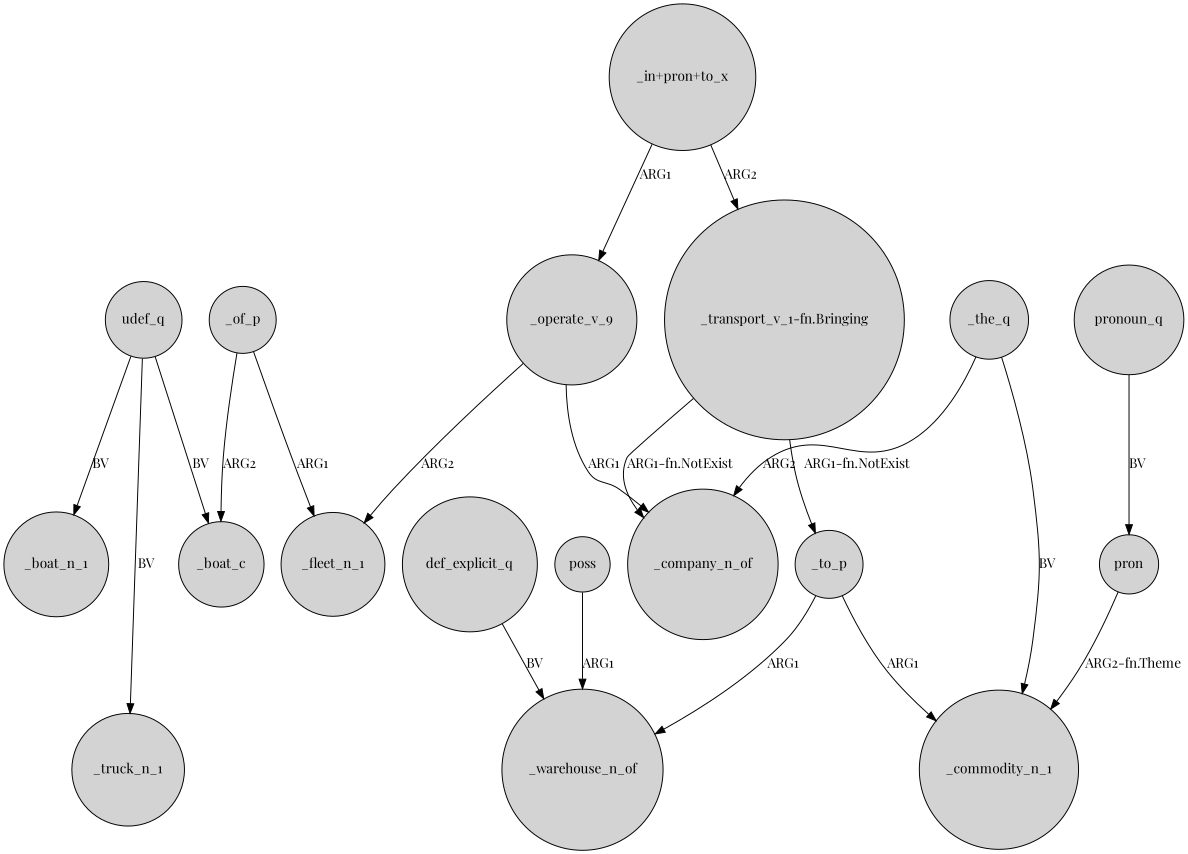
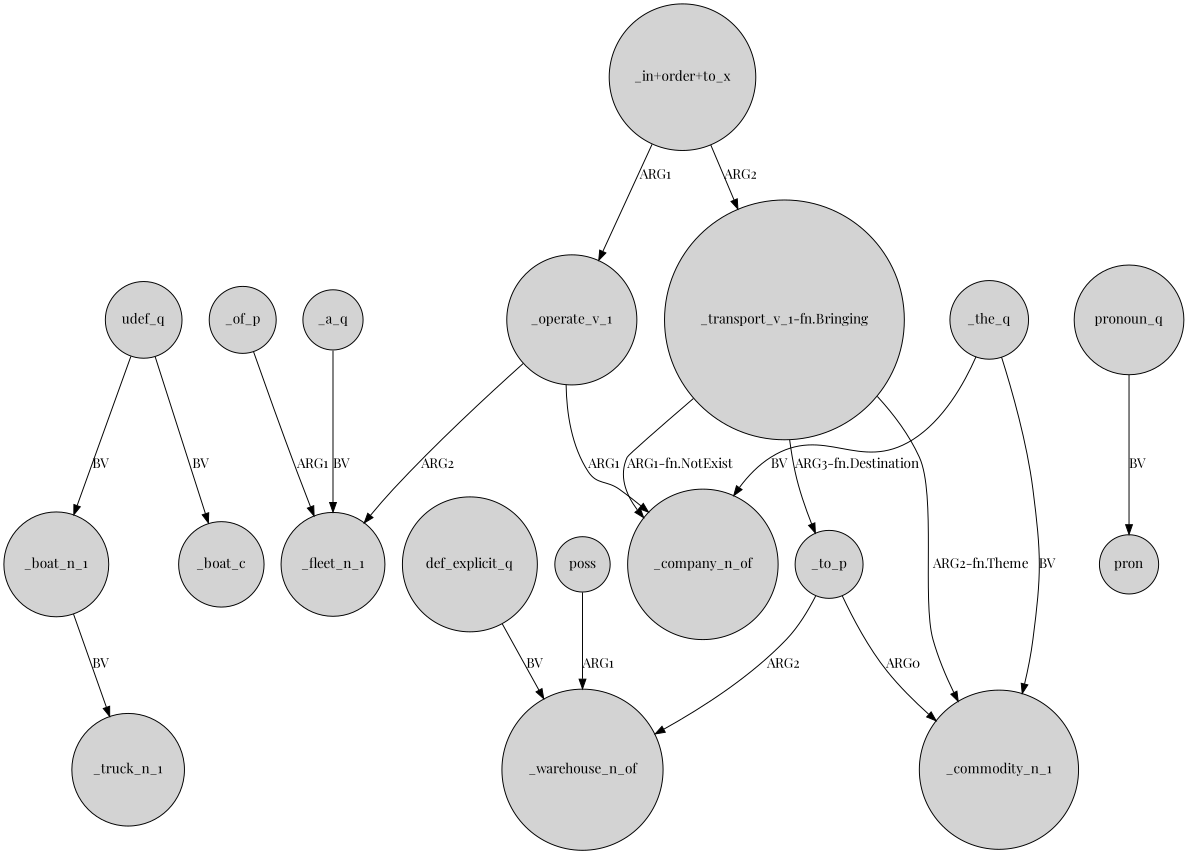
(682, 77) -> (682, 77)
none -> (333, 320)
(572, 320) -> (572, 320)
(226, 432) -> none
(780, 465) -> (780, 465)
(857, 465) -> (857, 465)
(136, 531) -> (90, 661)
(1091, 649) -> (928, 539)
(783, 664) -> (783, 664)
(903, 664) -> (903, 664)
